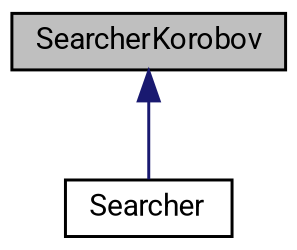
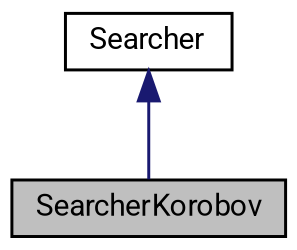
(149, 140) -> (149, 140)
